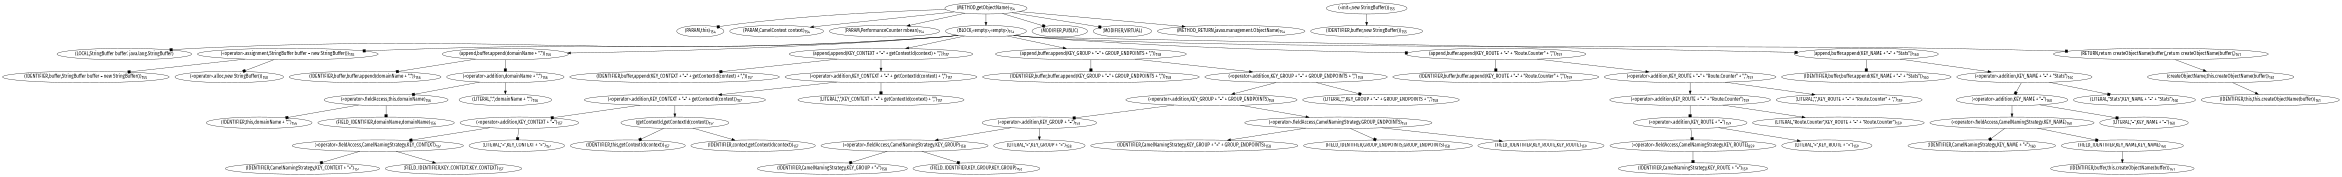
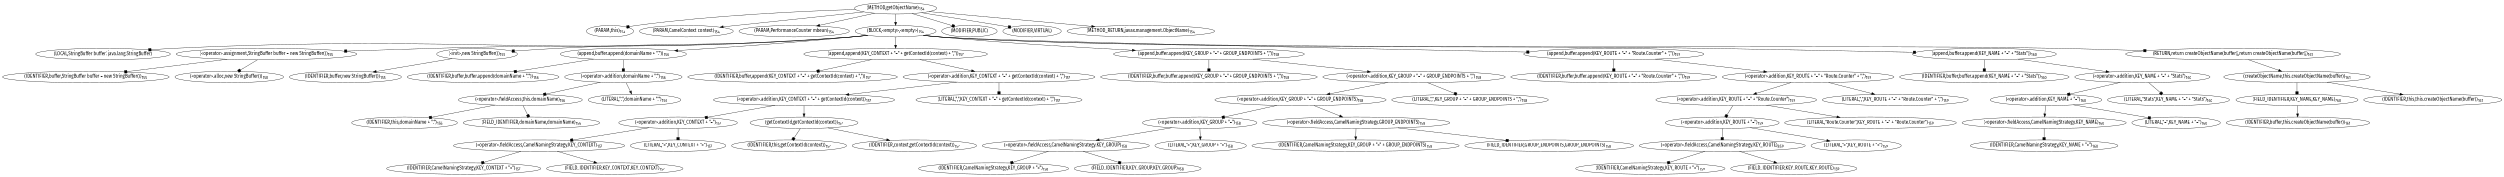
none -> (692, 44)
(1441, 134) -> (1757, 157)
(2066, 134) -> (2297, 87)
